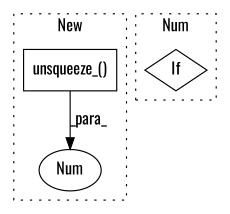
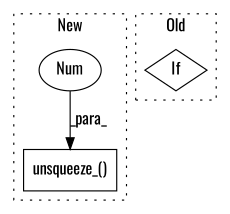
(176, 27) -> (176, 27)
(70, 114) -> (70, 114)
